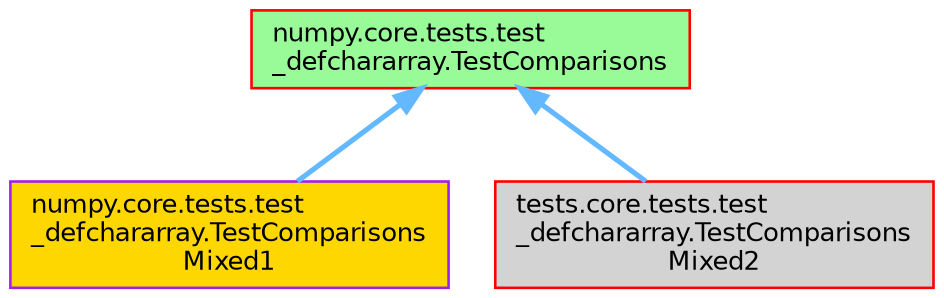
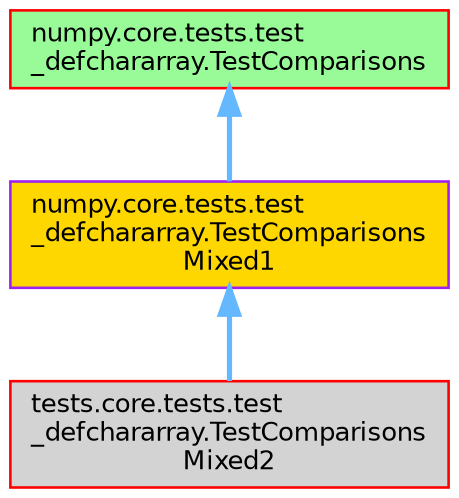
(594, 143) -> (229, 348)
